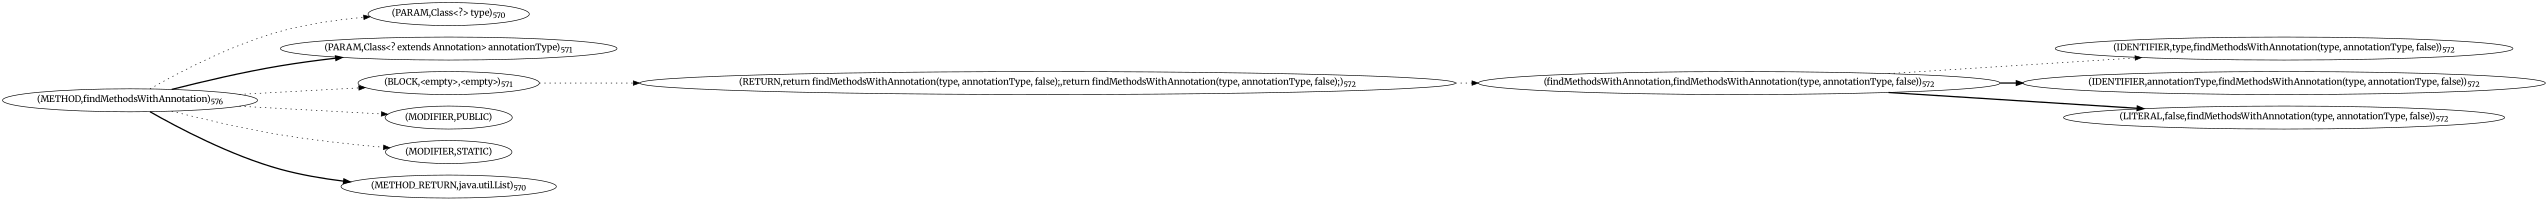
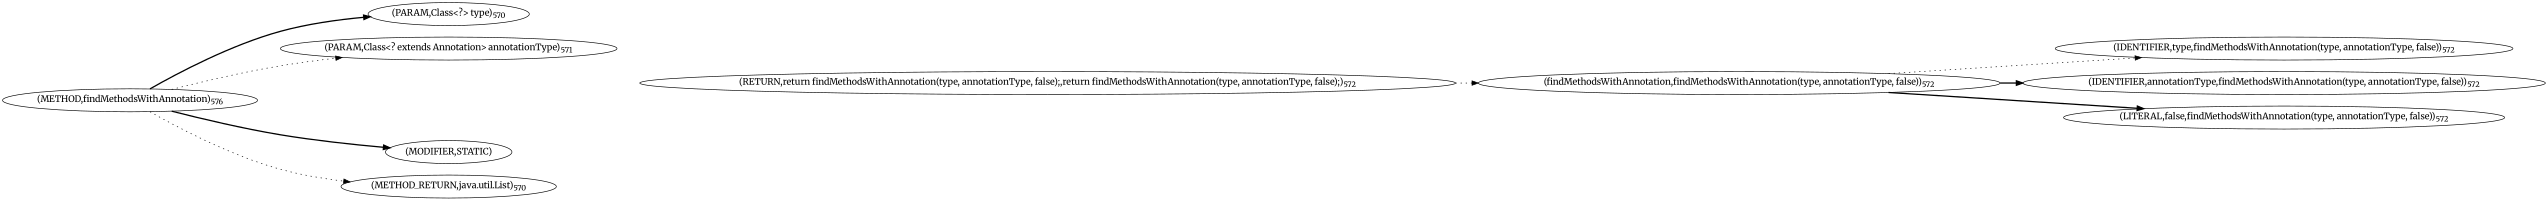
(253, 40) -> (253, 40)
(253, 71) -> (253, 71)
(449, 83) -> none
(449, 118) -> none
(277, 134) -> (277, 134)
(243, 157) -> (243, 157)
